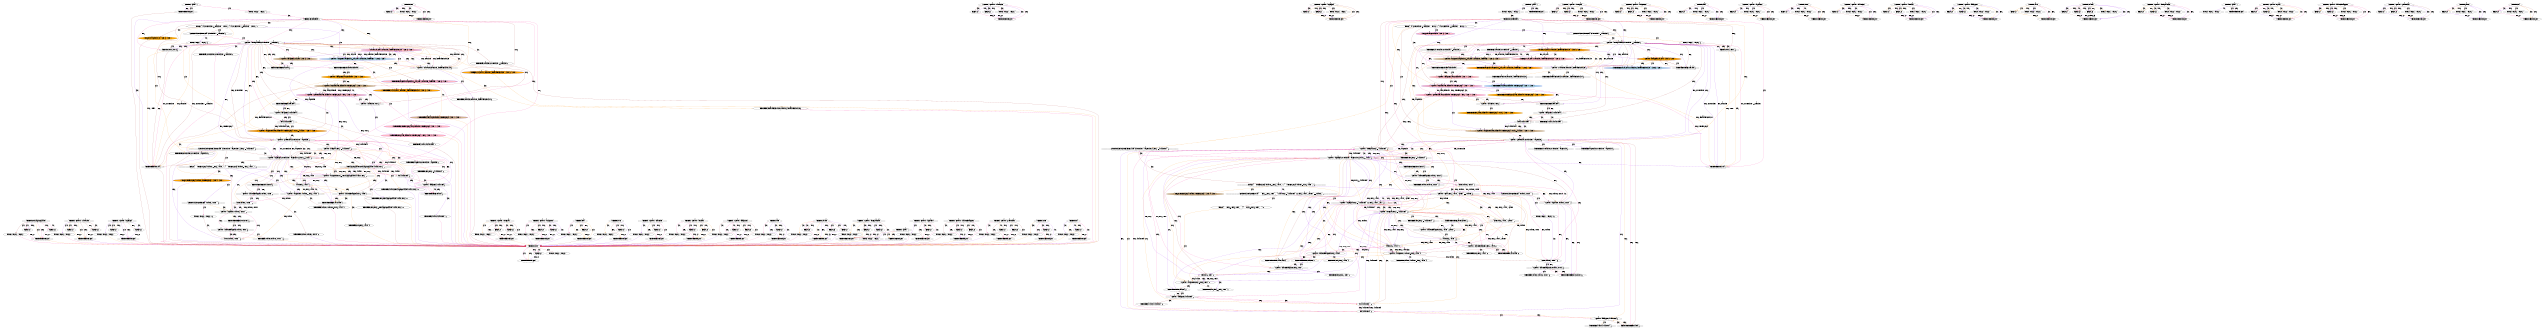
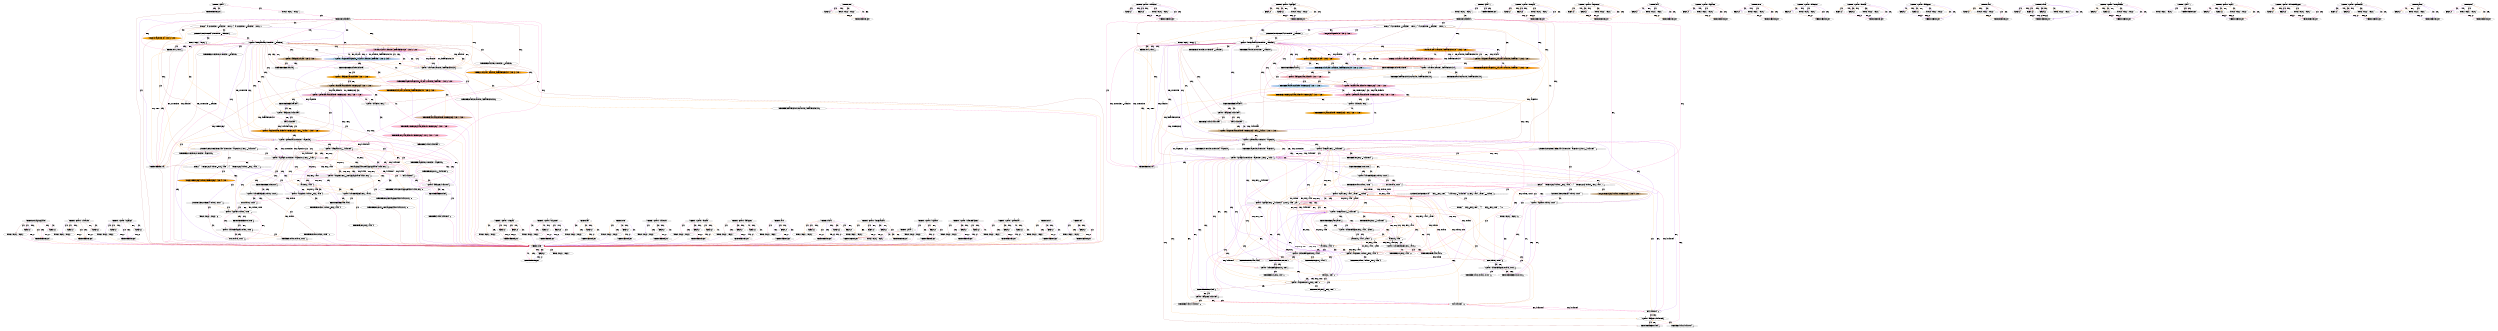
none -> (1360, 234)
(1196, 279) -> (1326, 279)
